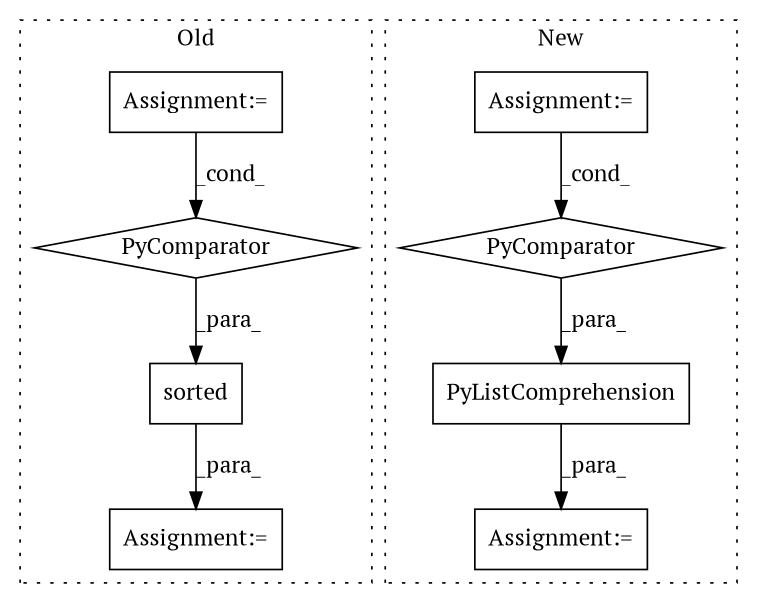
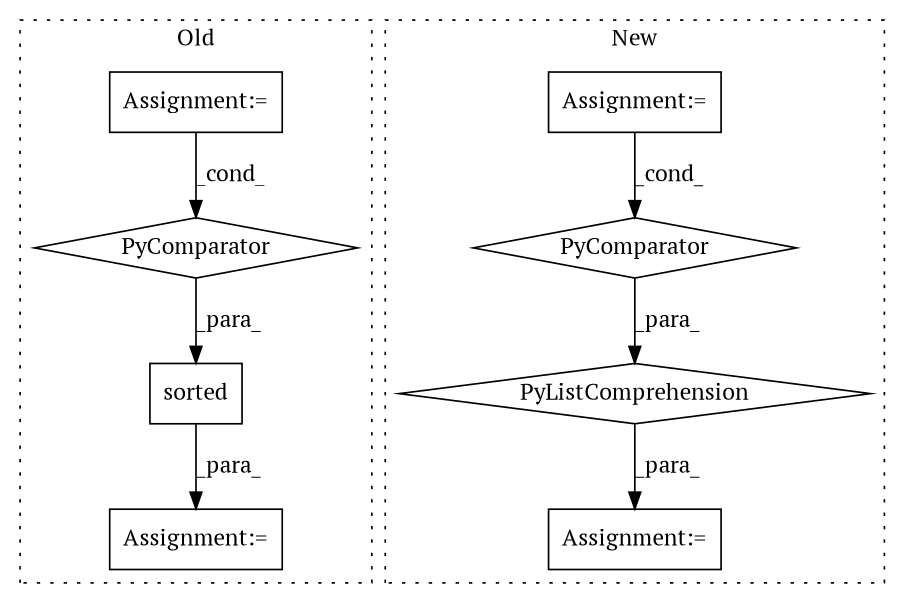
(561, 394) -> (635, 394)
